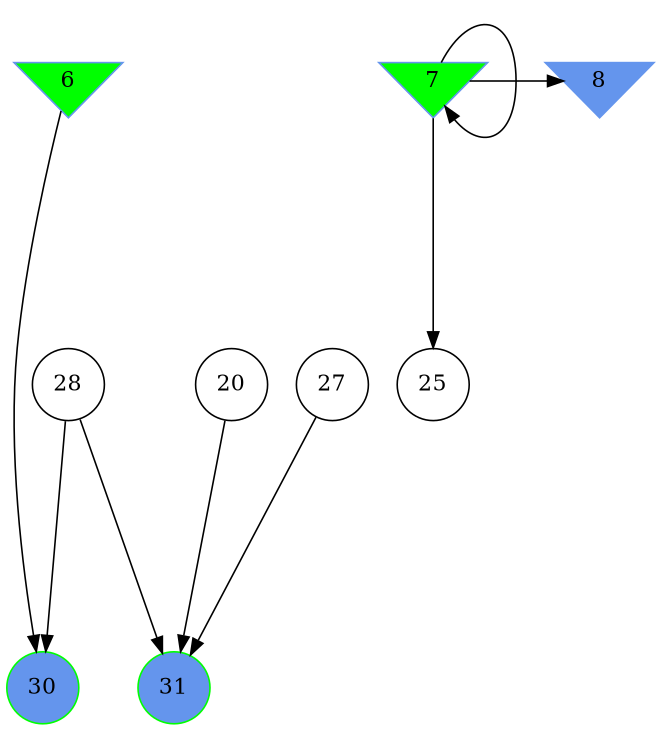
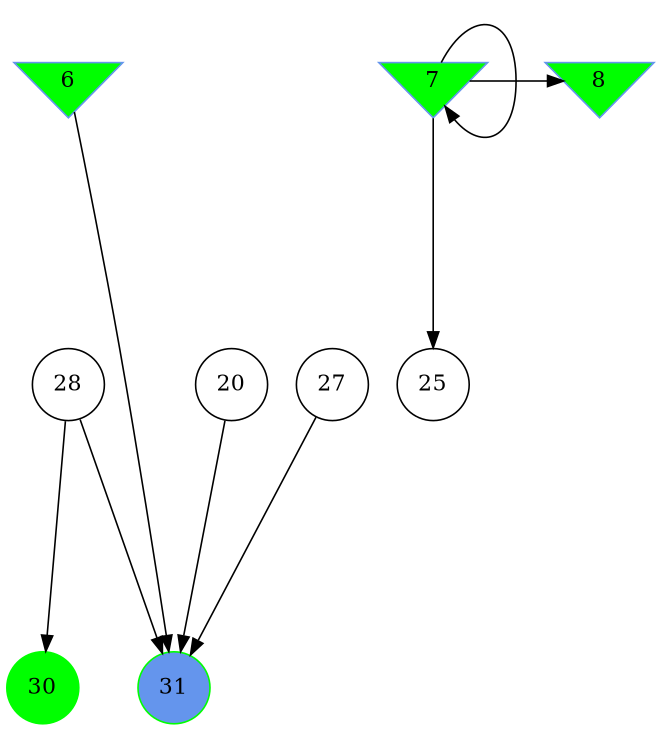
(600, 81) -> (600, 81)
(16, 372) -> (124, 373)
(43, 688) -> (43, 688)
